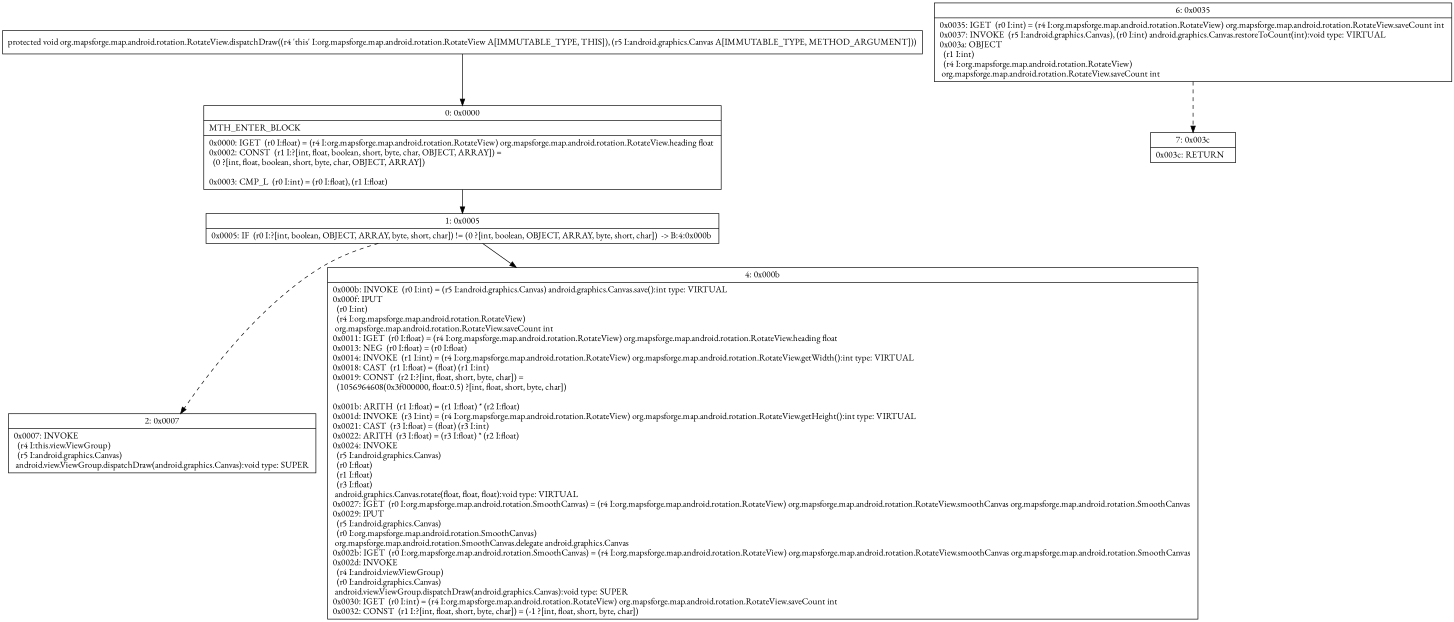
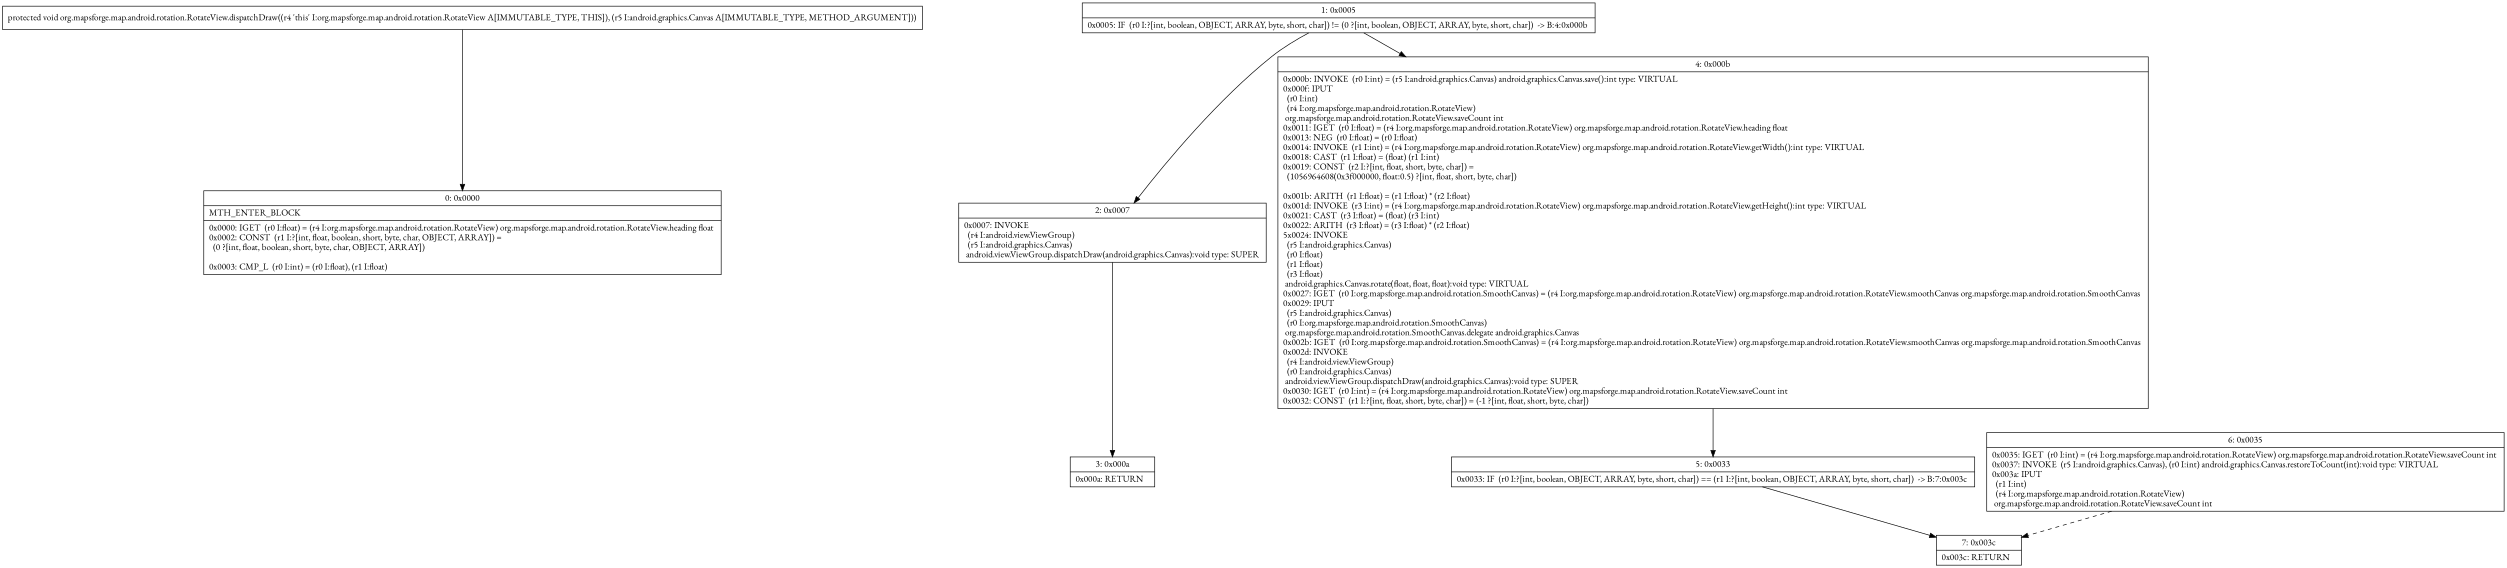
(973, 45) -> (2019, 474)
(462, 198) -> none
(268, 309) -> (1216, 108)
(62, 446) -> (1020, 235)
(367, 446) -> (1318, 235)
none -> (1112, 472)
none -> (1713, 472)
